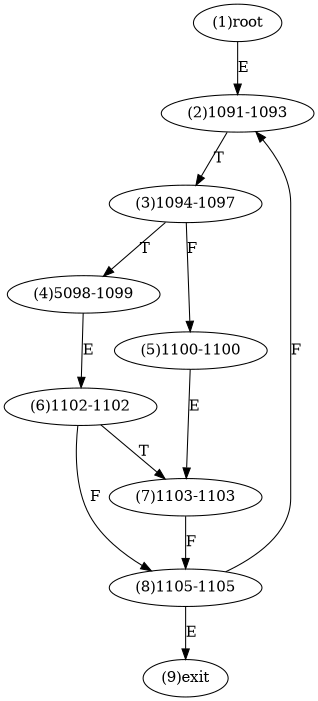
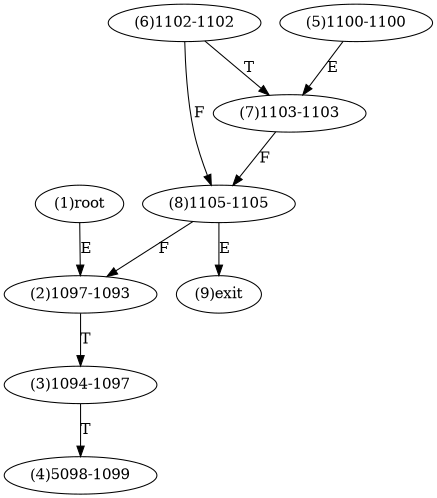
(238, 113) -> (81, 294)
(188, 272) -> none
(82, 345) -> none
